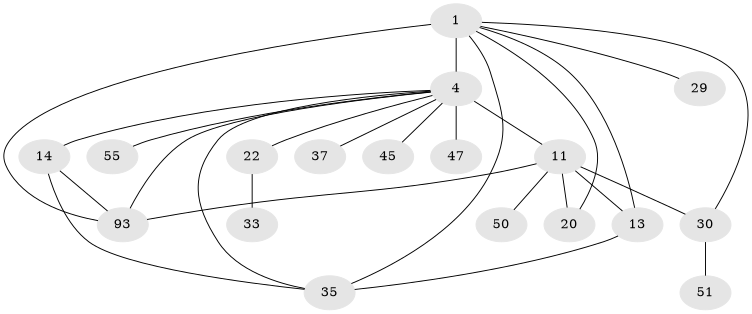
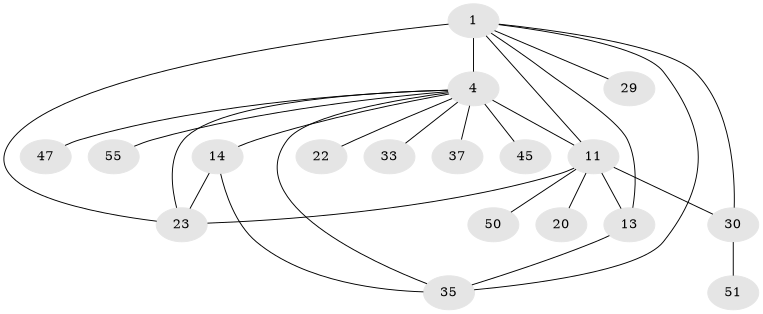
(570, 102) -> (534, 89)
(252, 191) -> (432, 123)
(123, 225) -> (182, 225)
